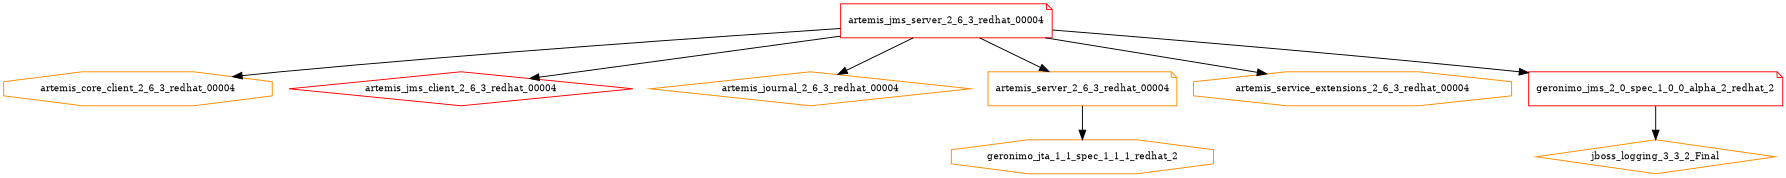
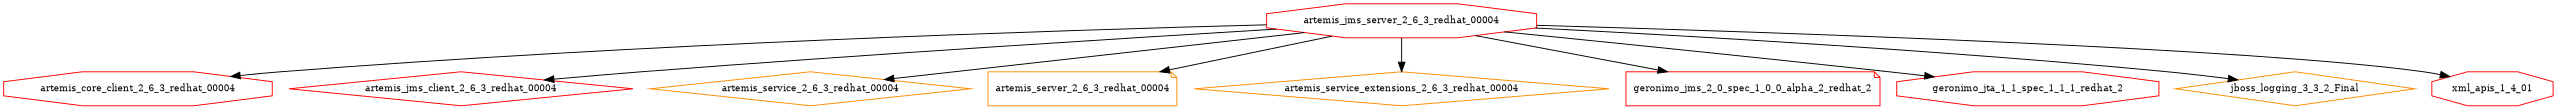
(946, 21) -> (1402, 21)
(138, 89) -> (138, 89)
(810, 89) -> (810, 89)
(1353, 89) -> (1402, 89)
none -> (2492, 89)
(1082, 118) -> (1714, 53)
(1656, 118) -> (1882, 49)
(1082, 157) -> (2028, 89)
